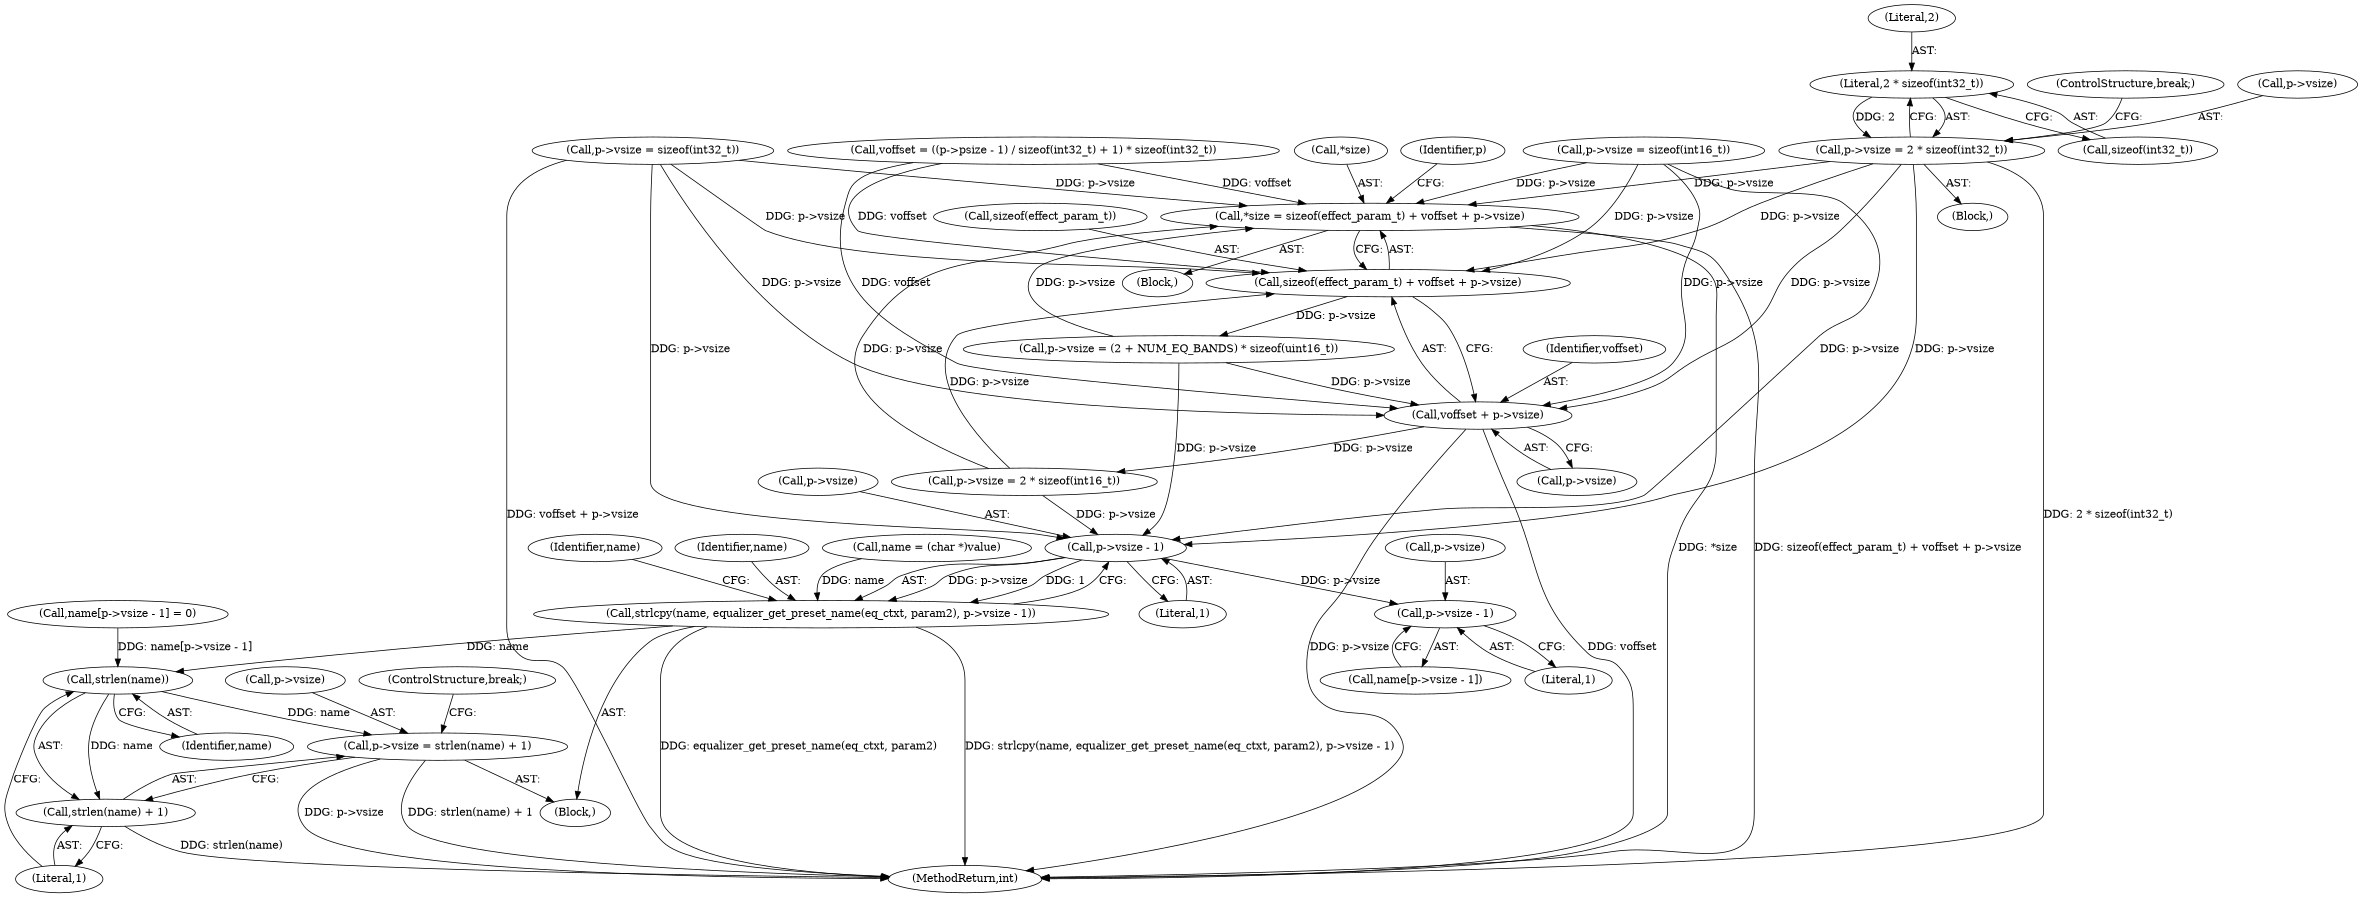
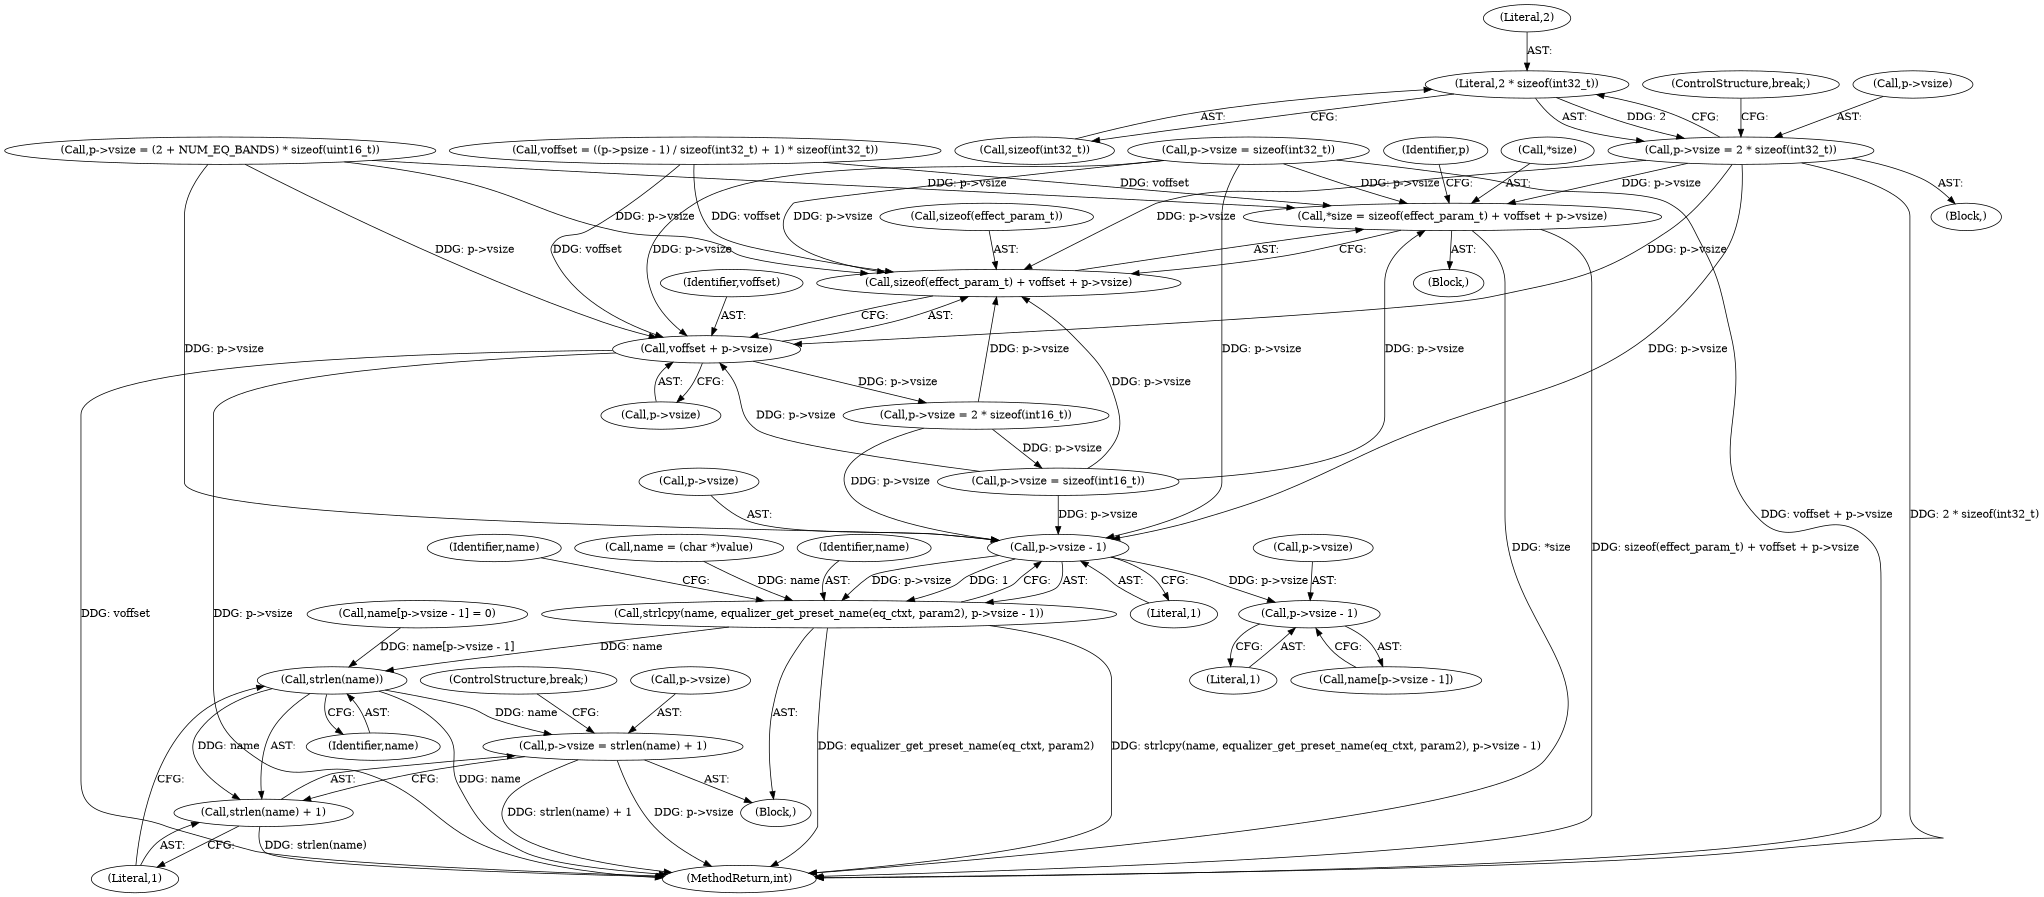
(924, 278) -> (1014, 446)
(1287, 315) -> (588, 224)
none -> (485, 826)
